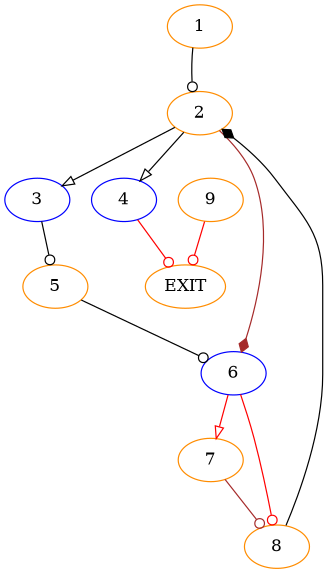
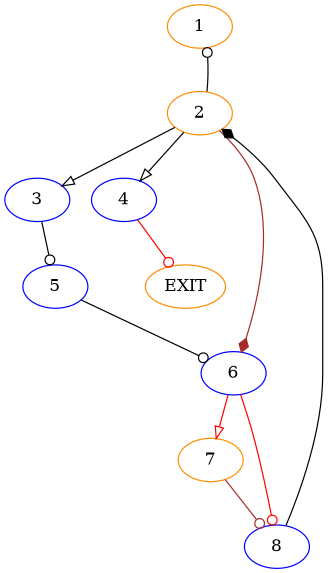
(192, 65) -> (208, 75)
(211, 200) -> none
(55, 287) -> (55, 287)
(277, 547) -> (277, 547)
